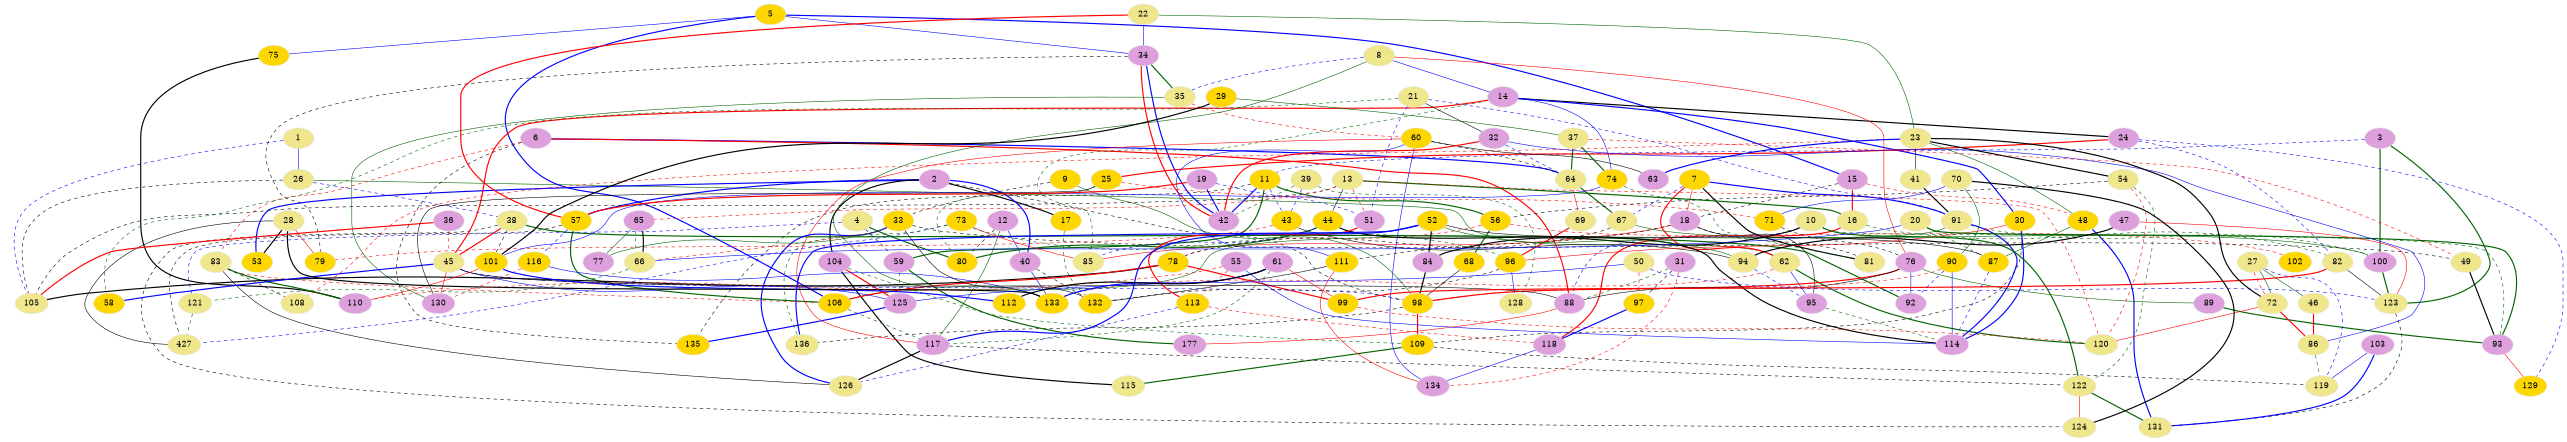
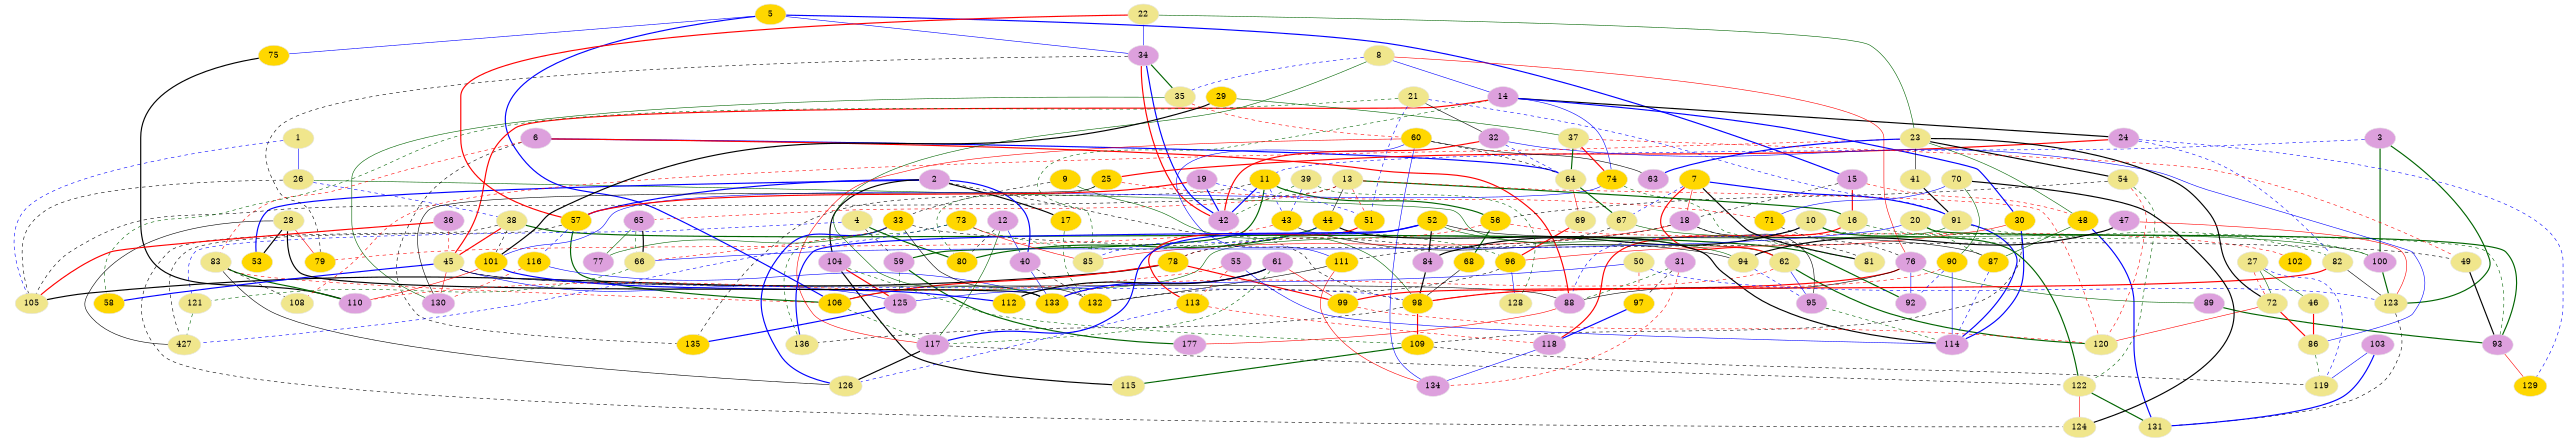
(1598, 165) -> (1598, 165)
(1369, 221) -> (1369, 221)
